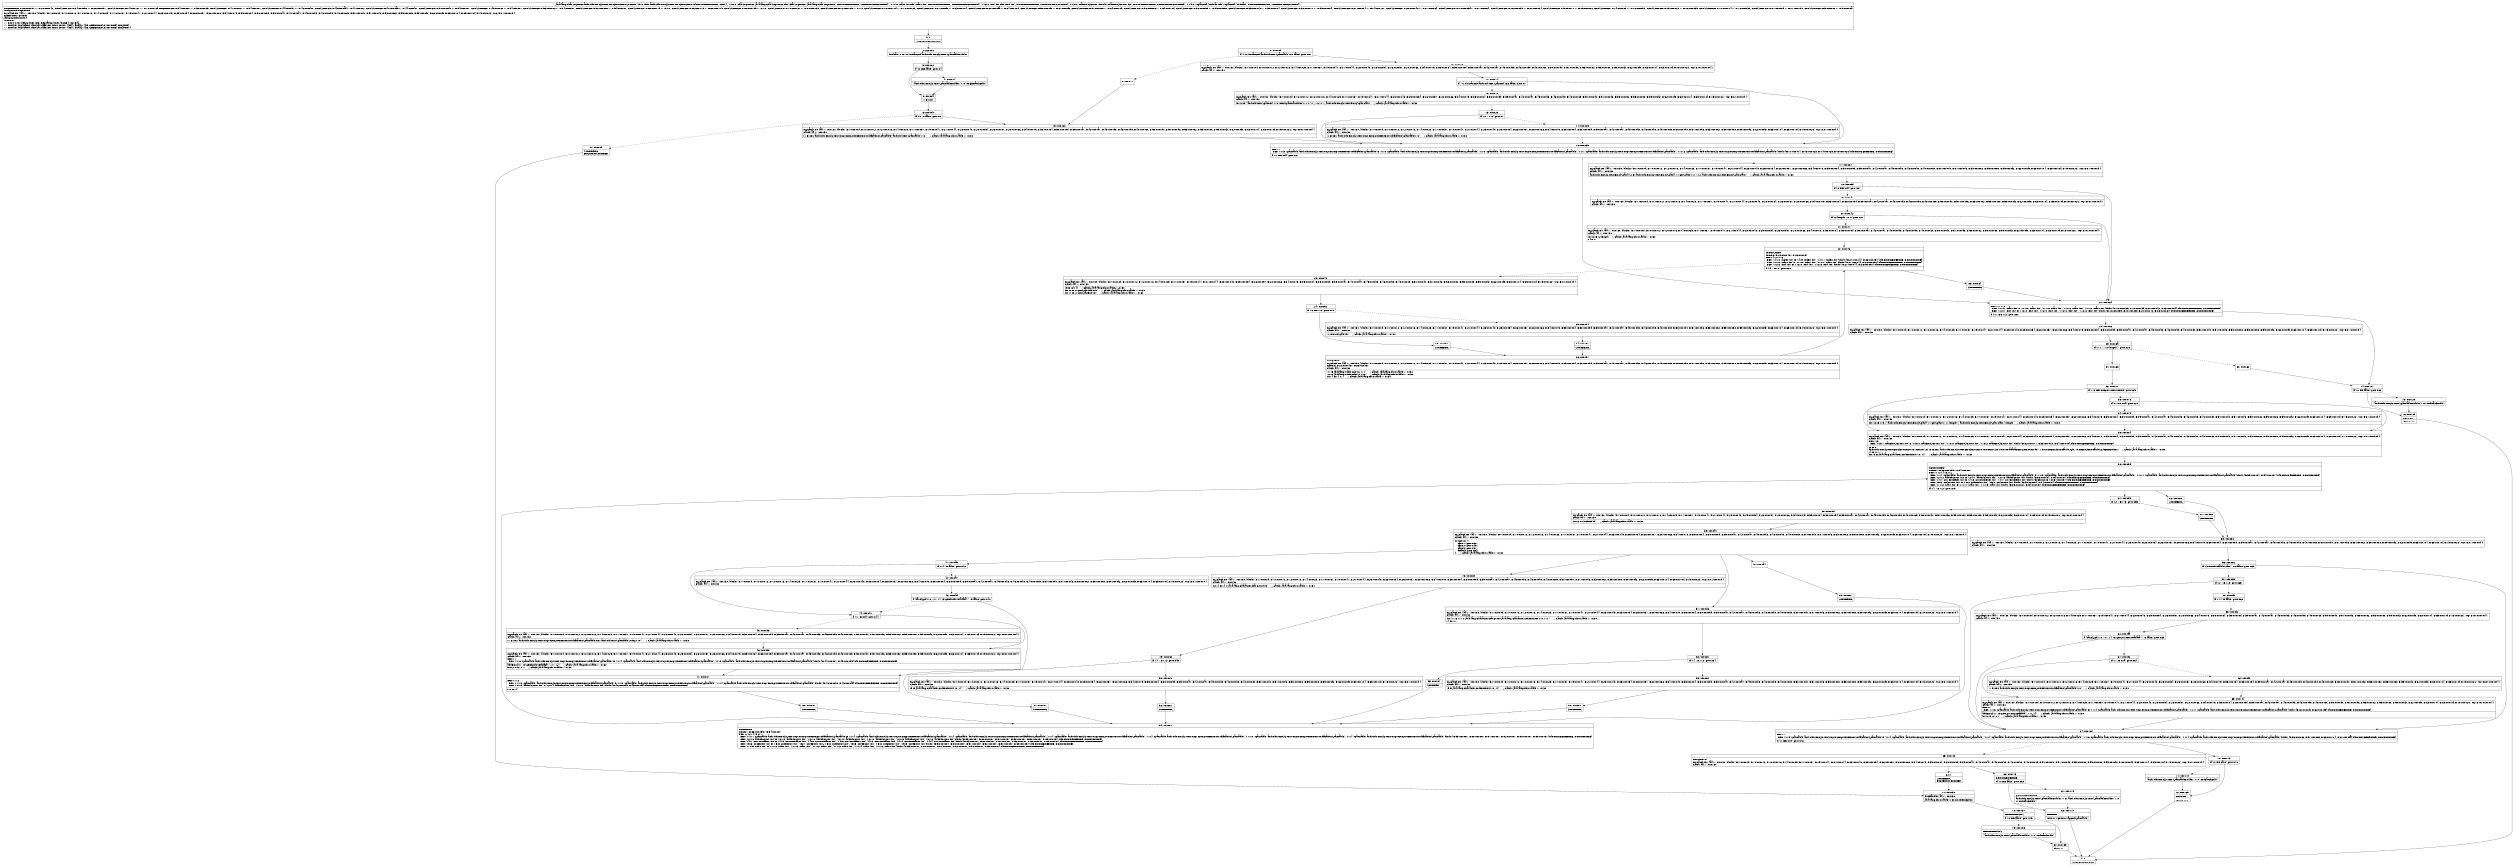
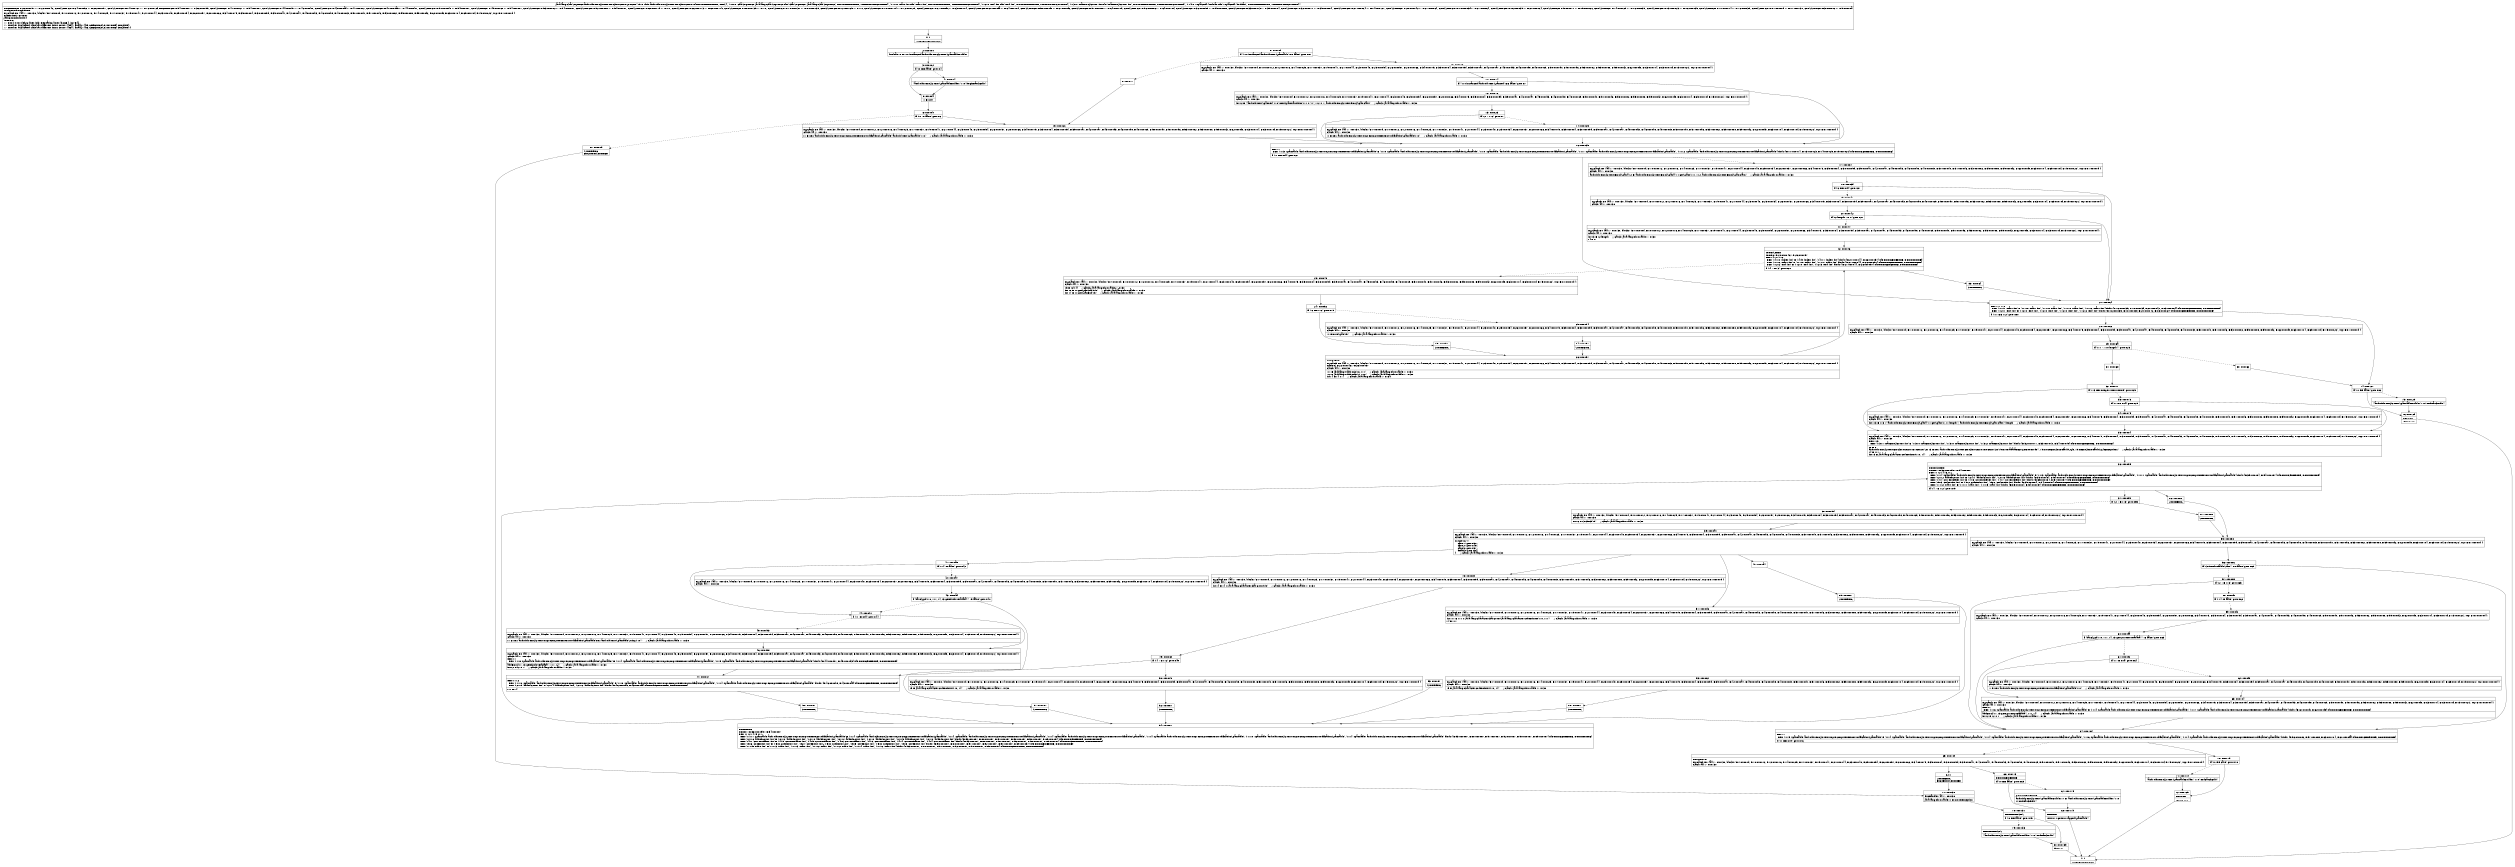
(1703, 659) -> none
(1433, 685) -> (1434, 685)
